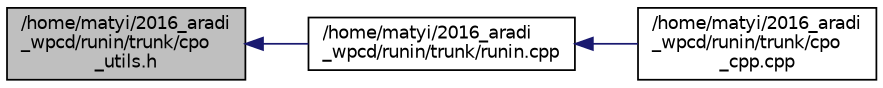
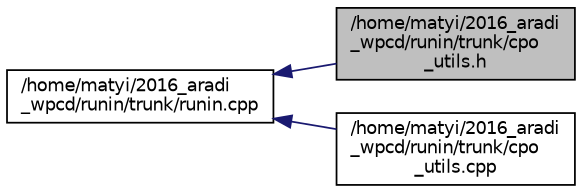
(286, 44) -> (314, 67)
(757, 44) -> (456, 149)
